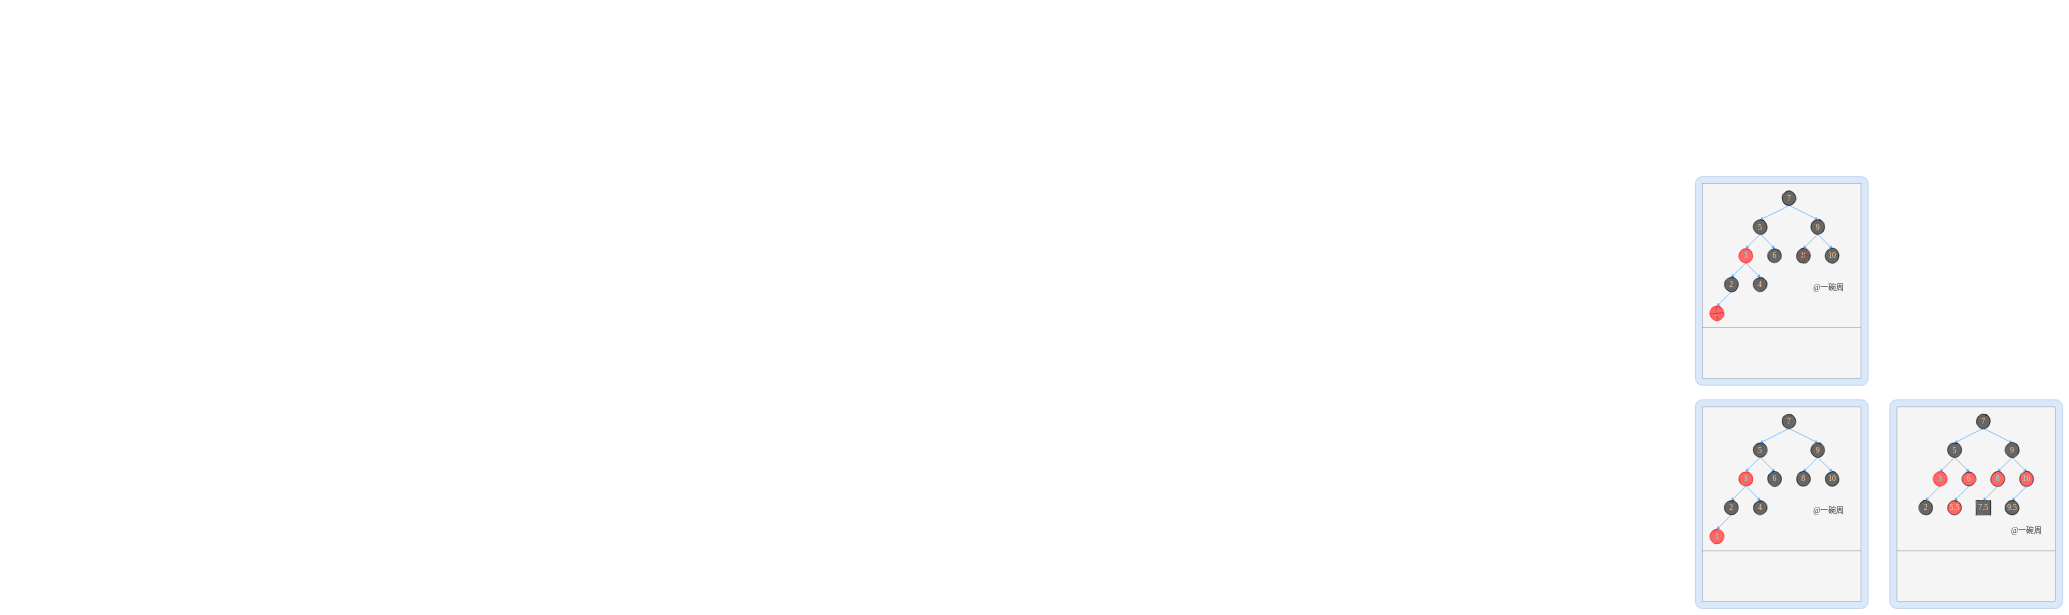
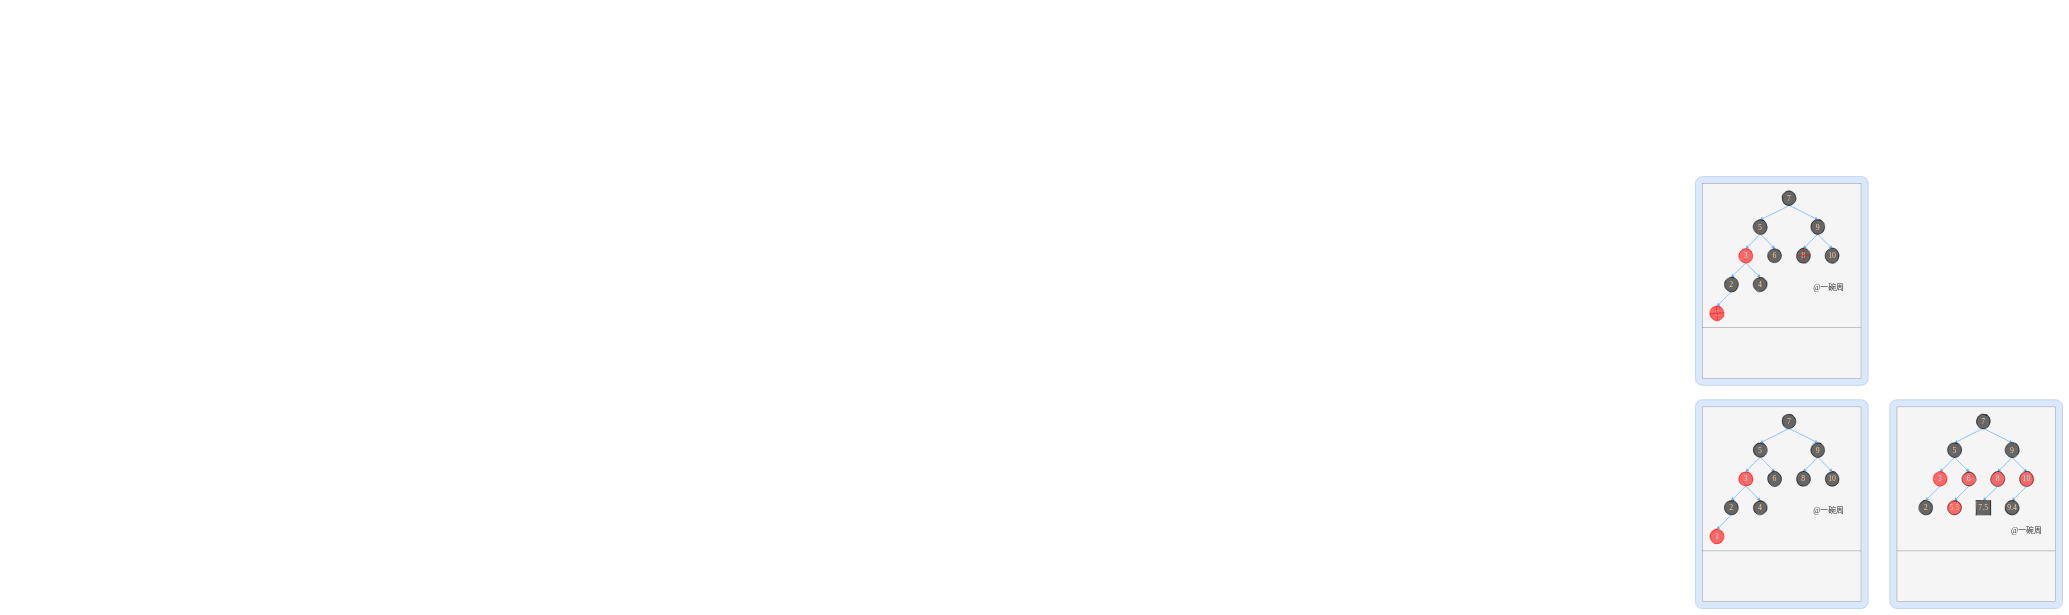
(2013, 508) -> (2013, 508)
